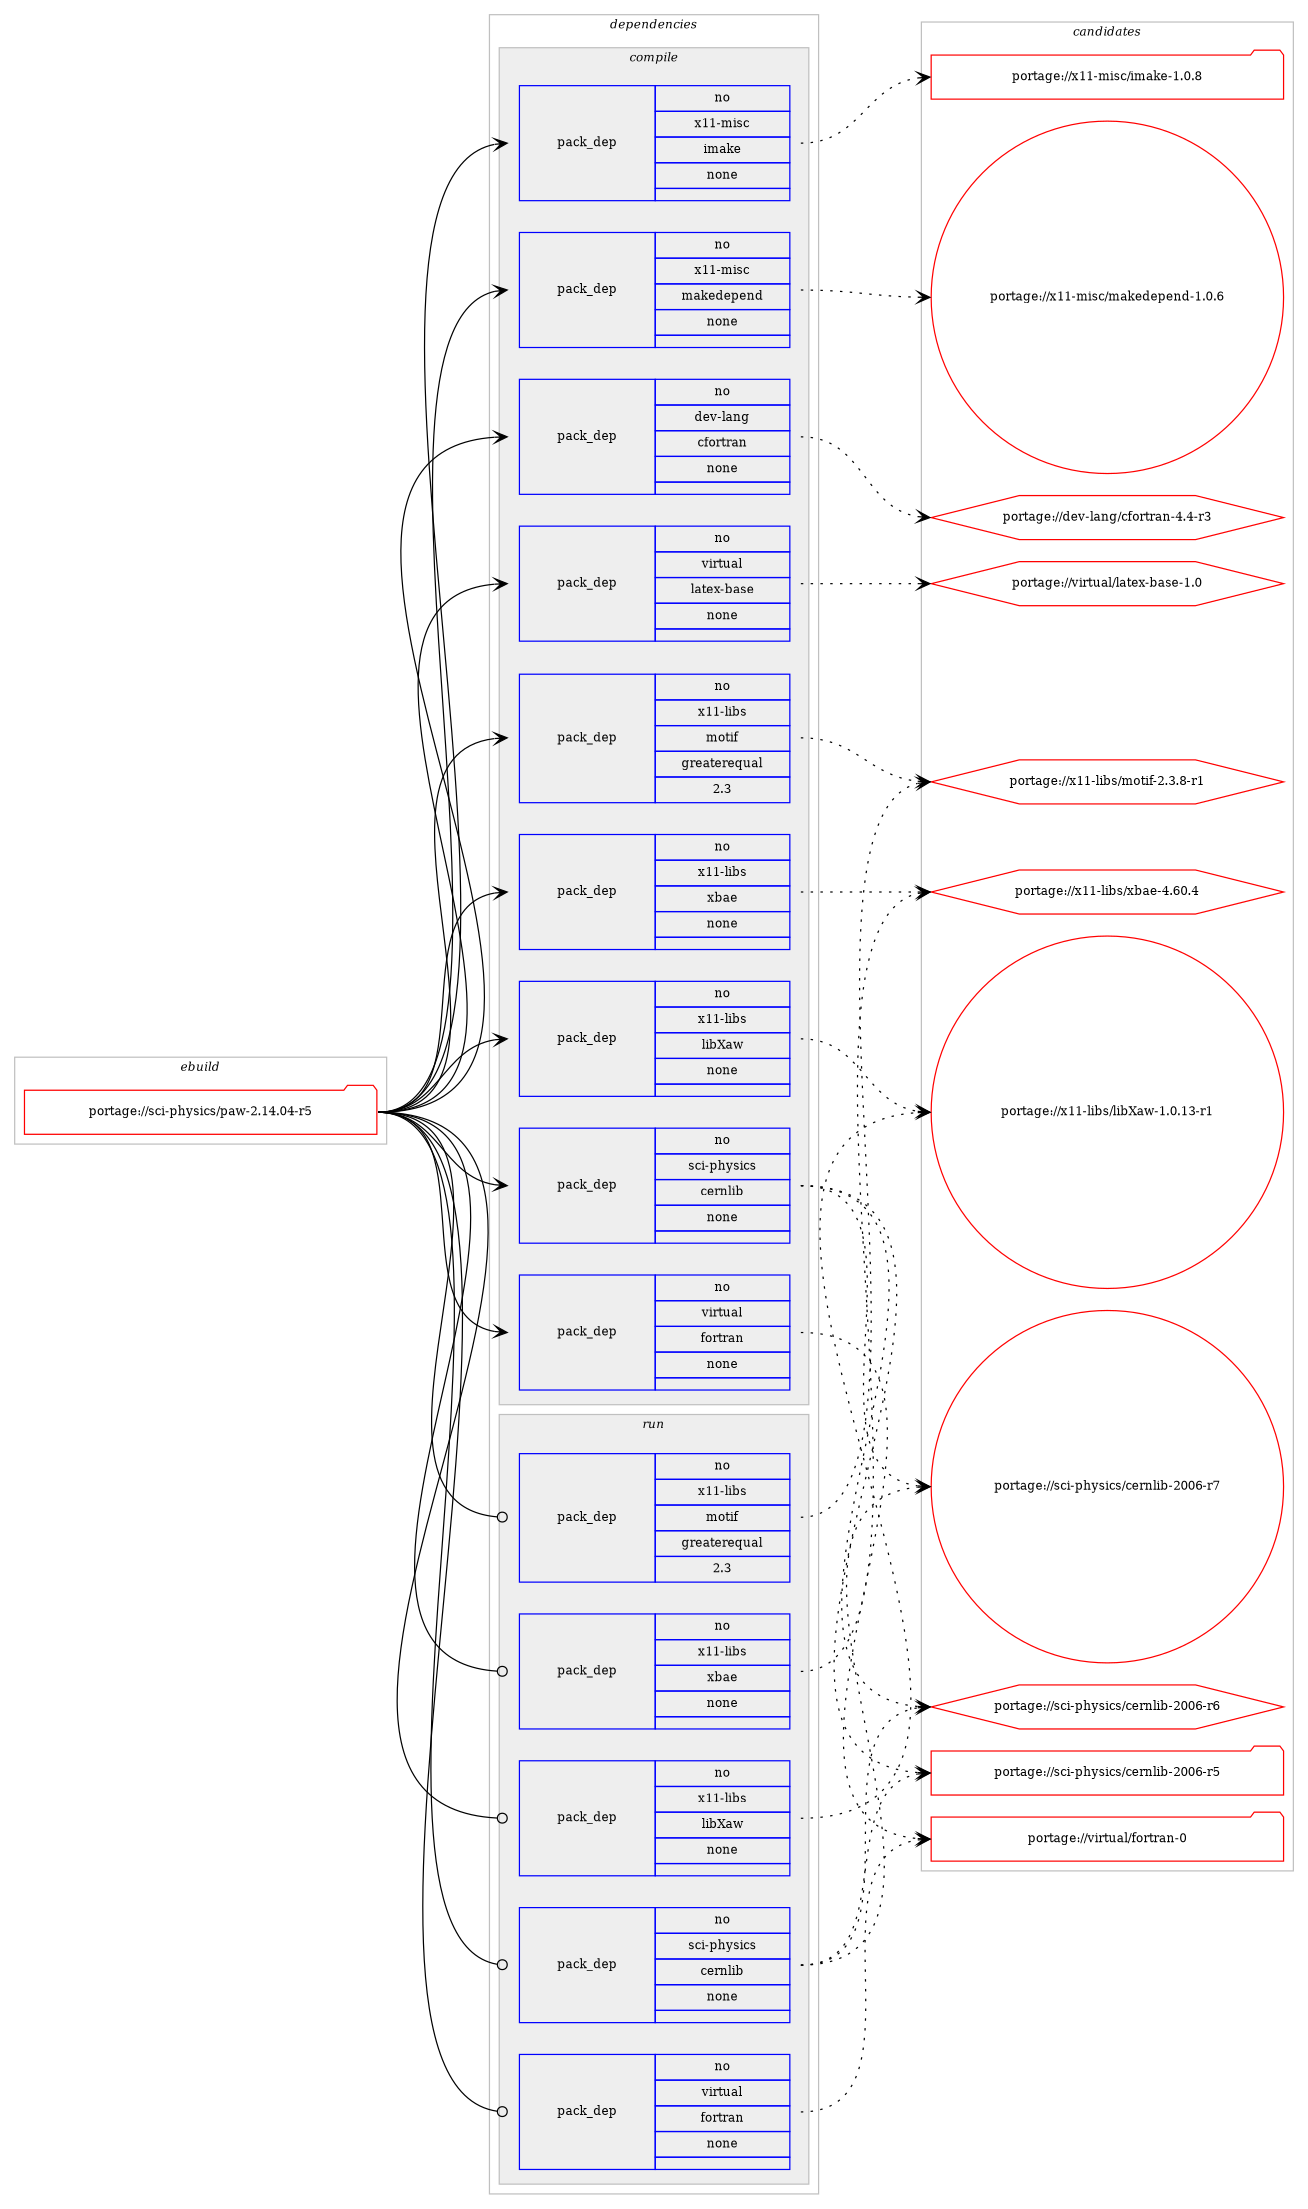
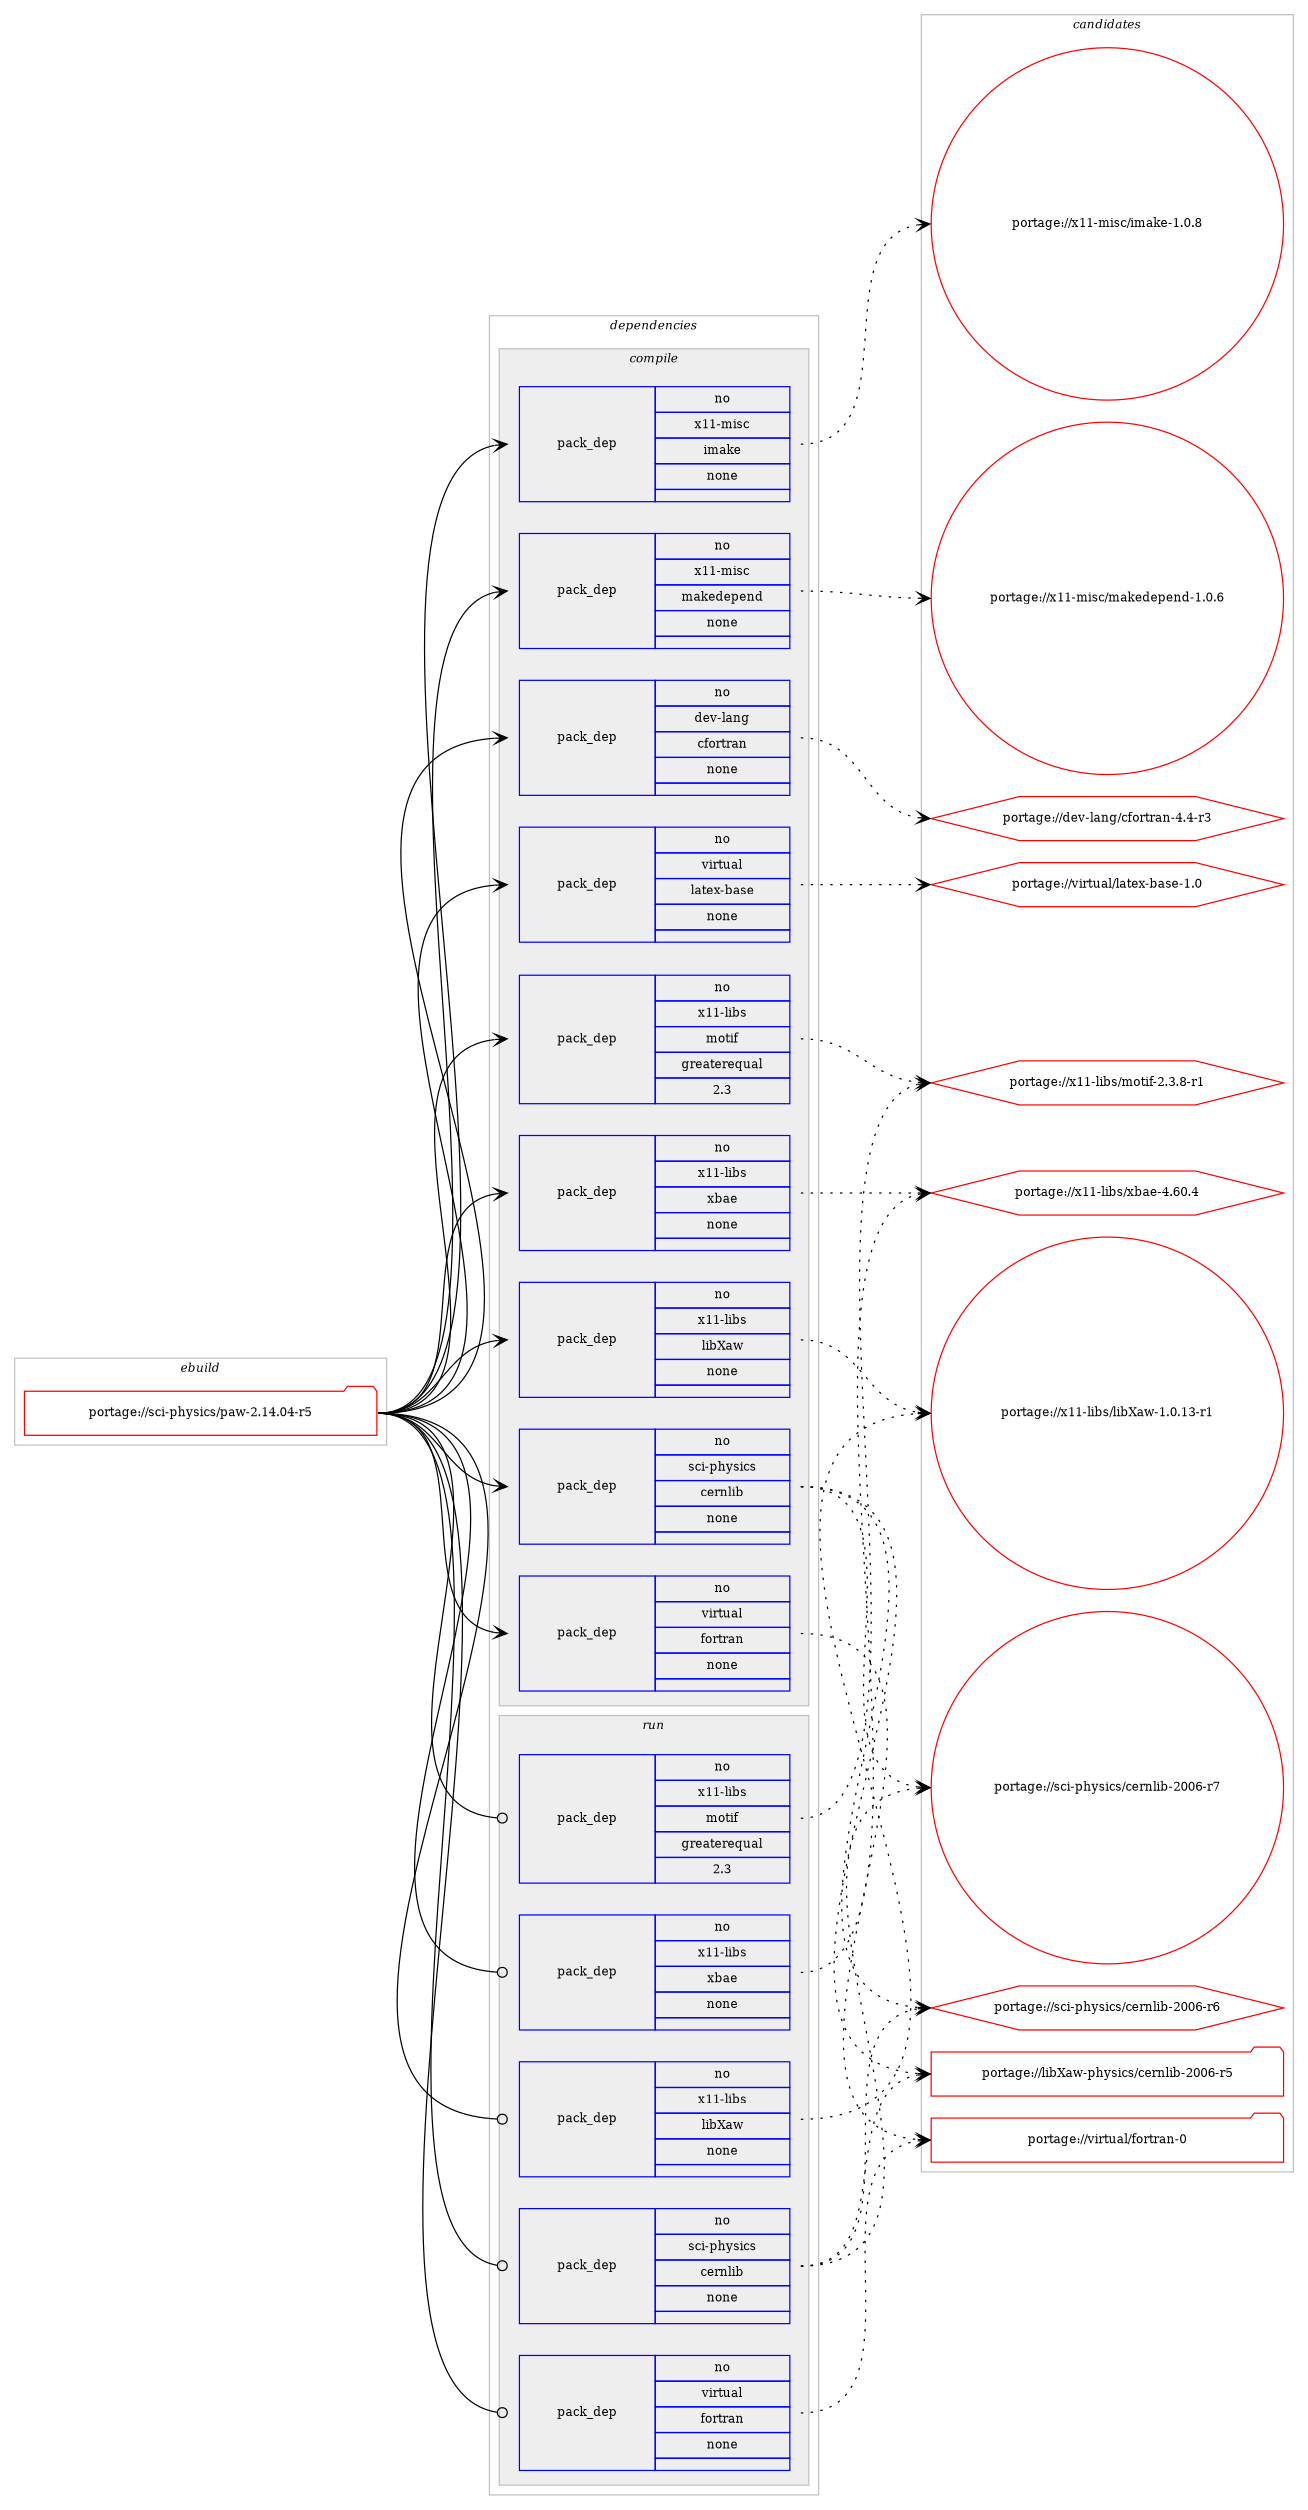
(1107, 77) -> (1107, 224)
(1107, 1773) -> (1107, 2074)
